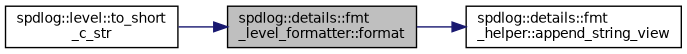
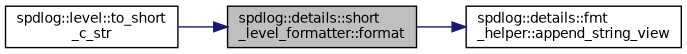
(322, 27) -> (322, 27)
